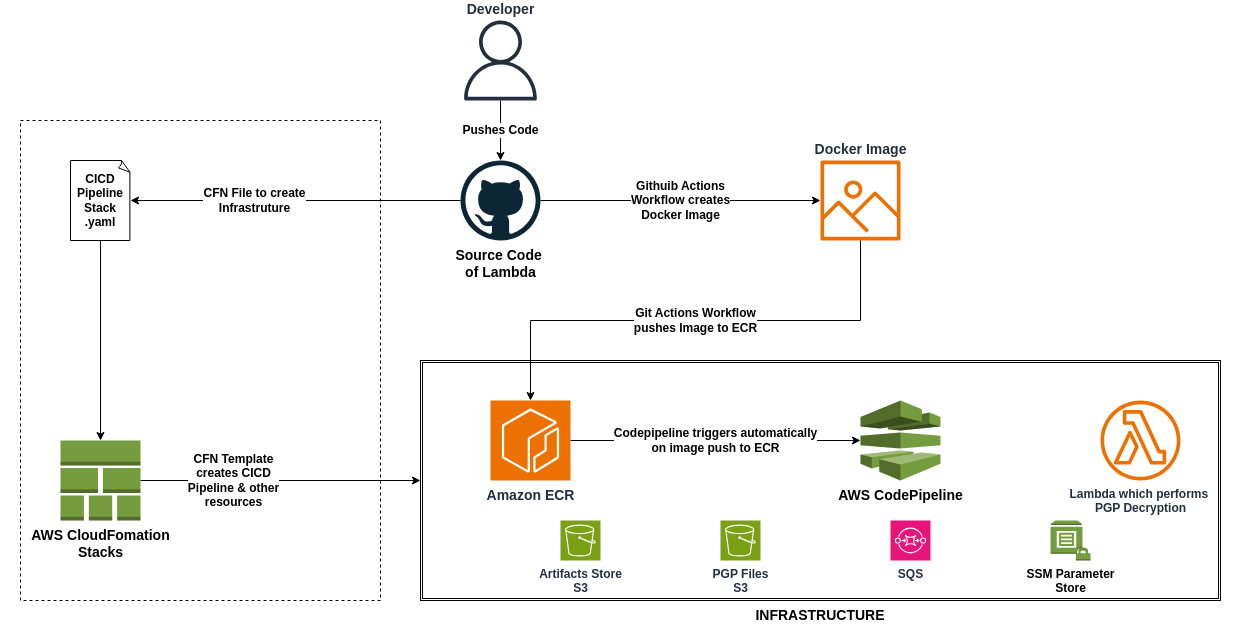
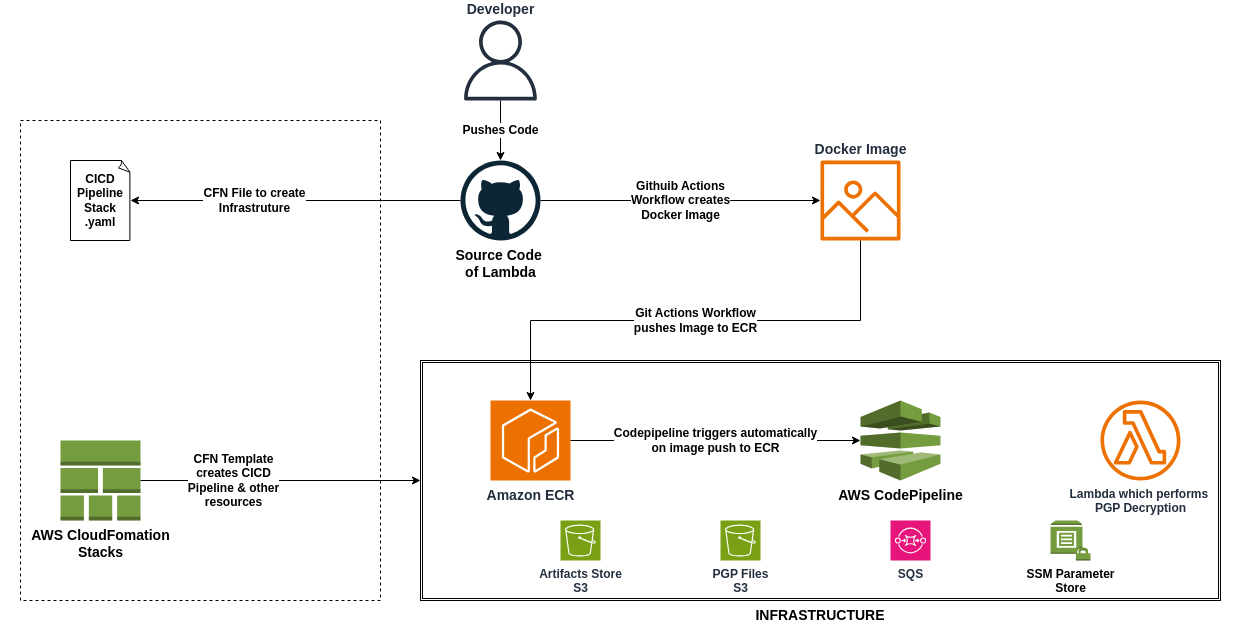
(101, 337) -> none
